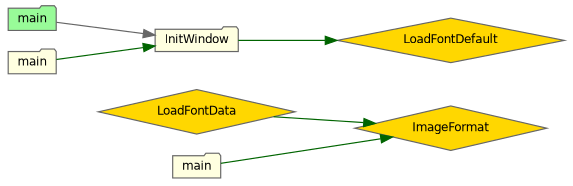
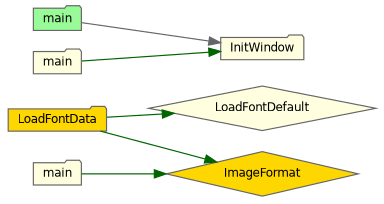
(282, 40) -> (135, 116)
(451, 40) -> (262, 108)
(197, 112) -> (57, 120)
